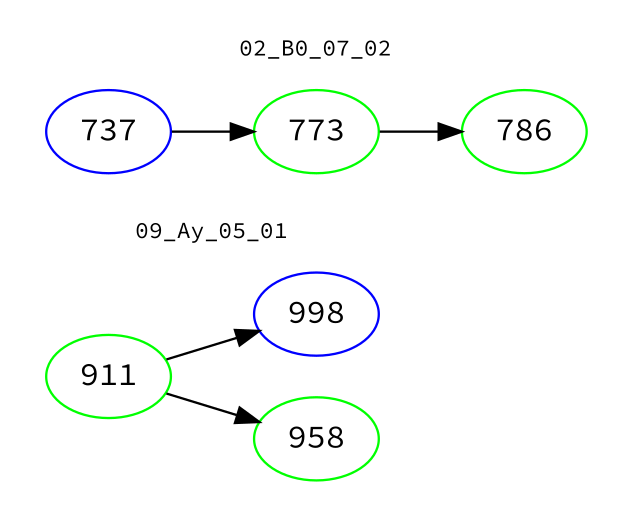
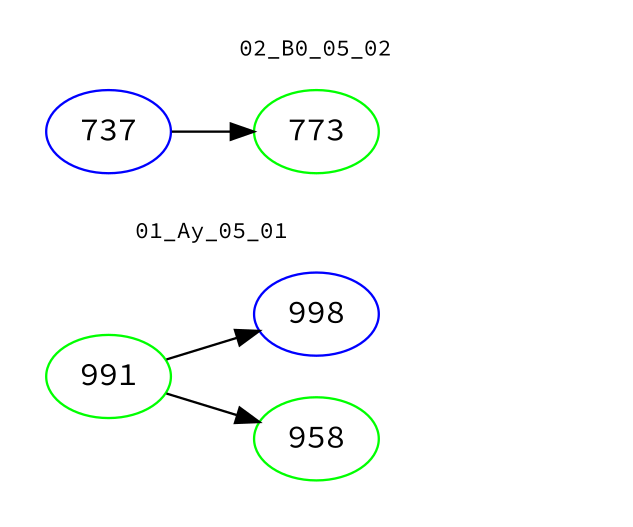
(316, 50) -> (316, 50)
(524, 132) -> none
(212, 232) -> (212, 232)
(109, 376) -> (109, 376)
